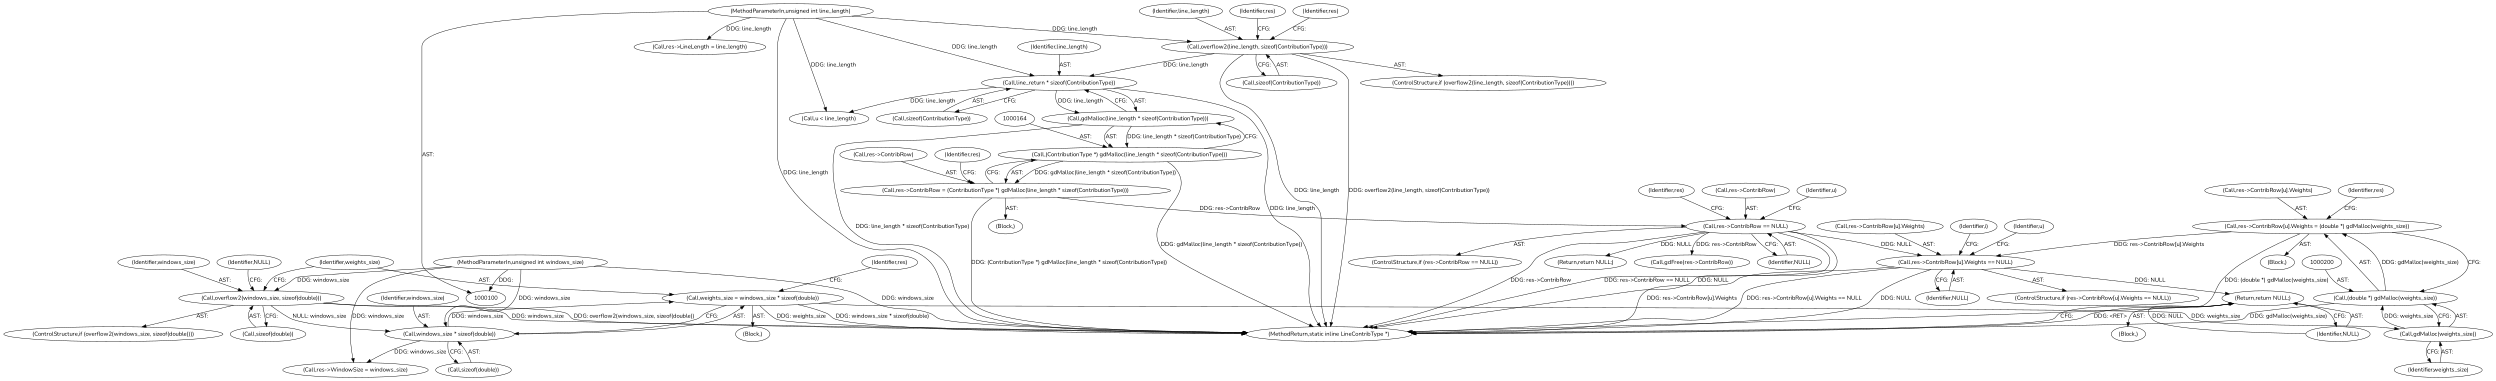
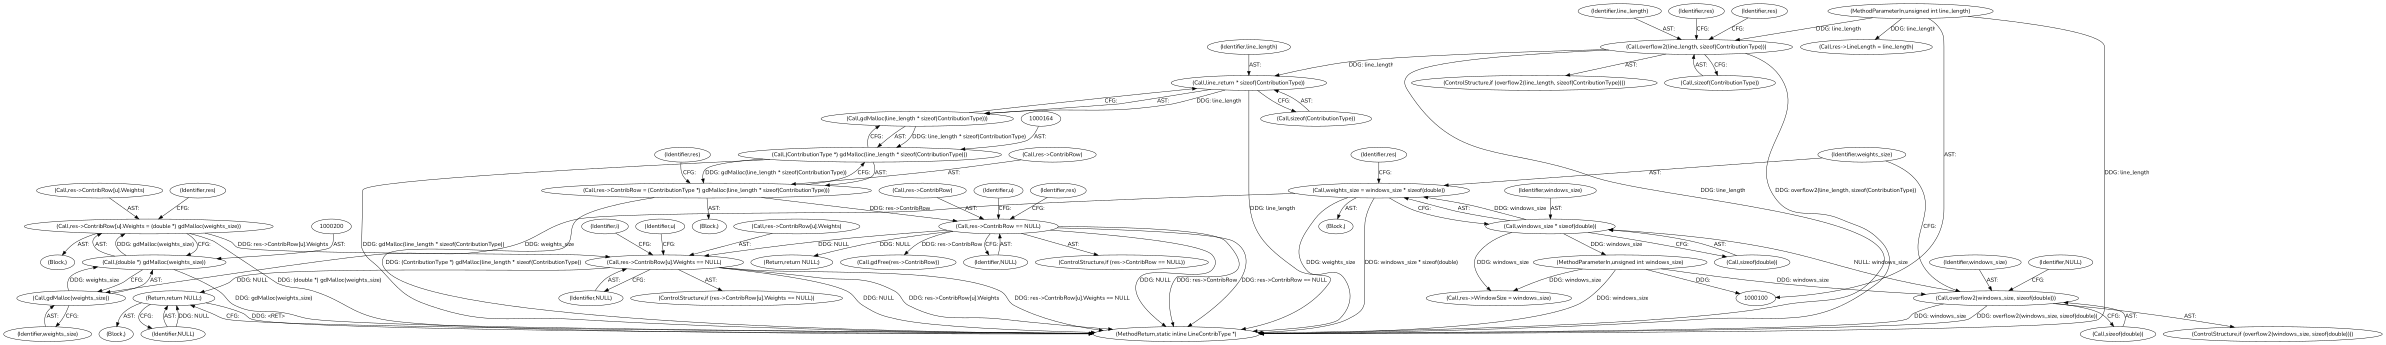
(923, 47) -> none
(829, 119) -> none
(896, 245) -> none
(510, 305) -> (1583, 244)
